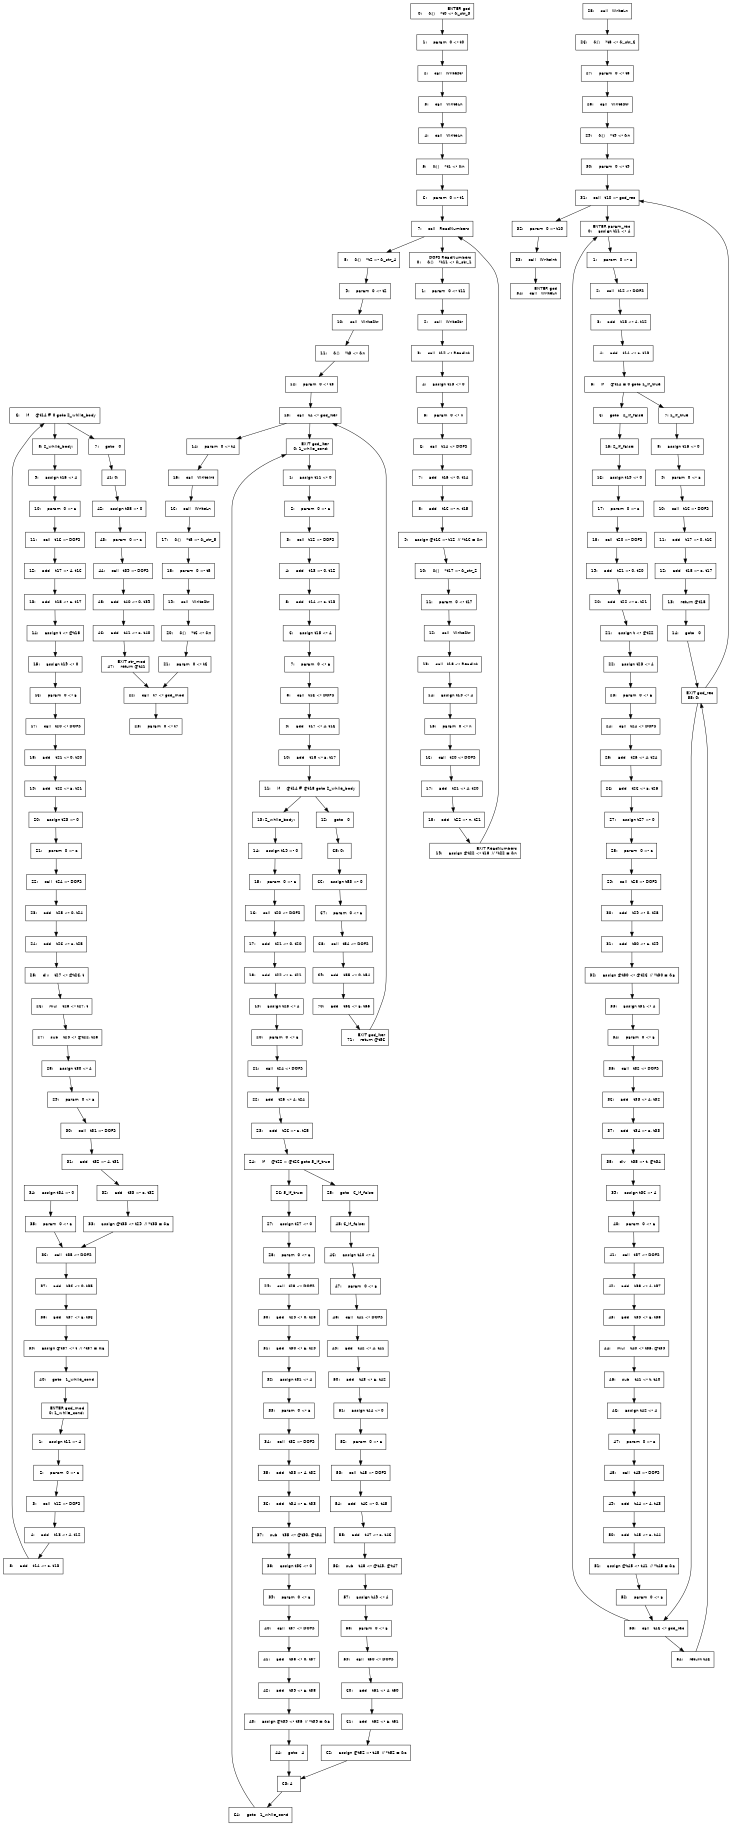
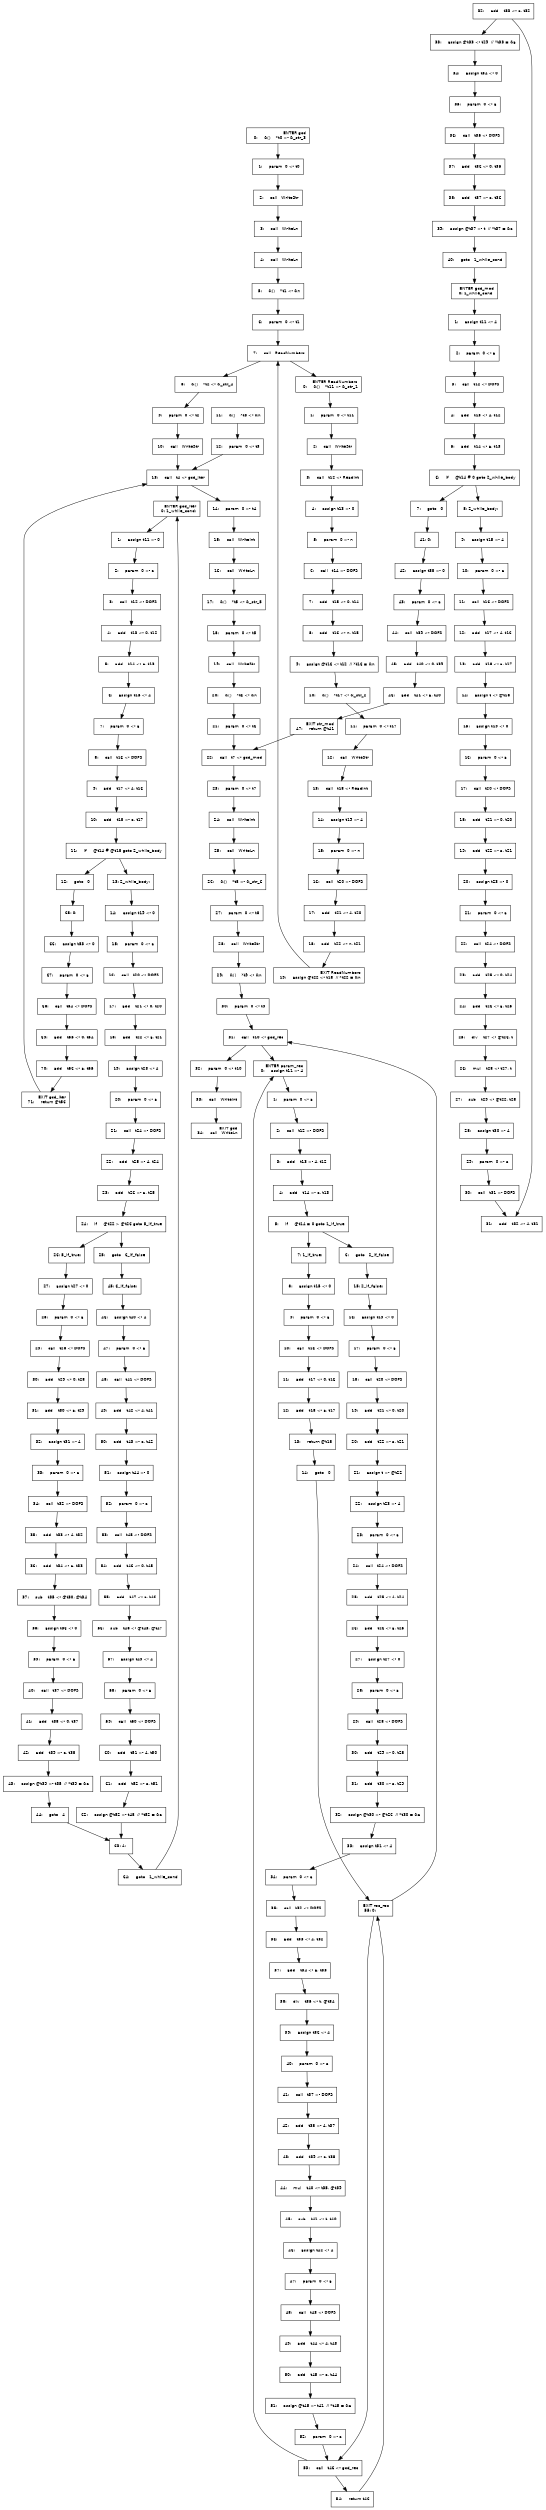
(442, 260) -> (328, 384)
(536, 291) -> (216, 1131)
(351, 336) -> (178, 460)
(309, 447) -> (177, 509)
(699, 695) -> (376, 1908)
none -> (234, 820)
(108, 1176) -> (532, 614)
(99, 1239) -> (475, 56)
